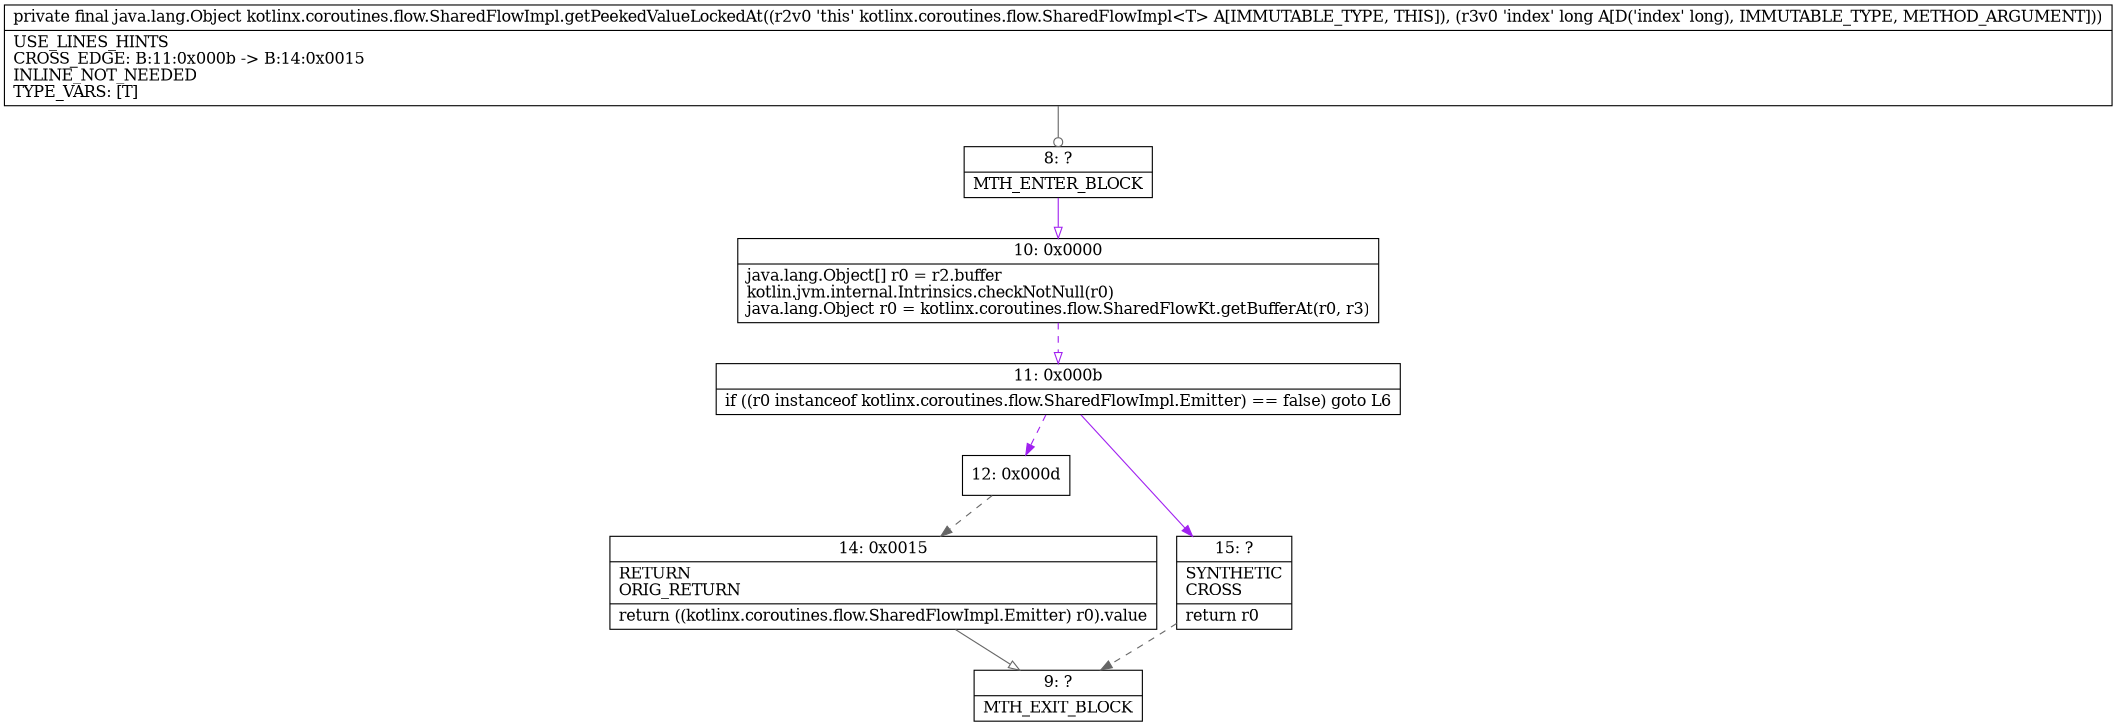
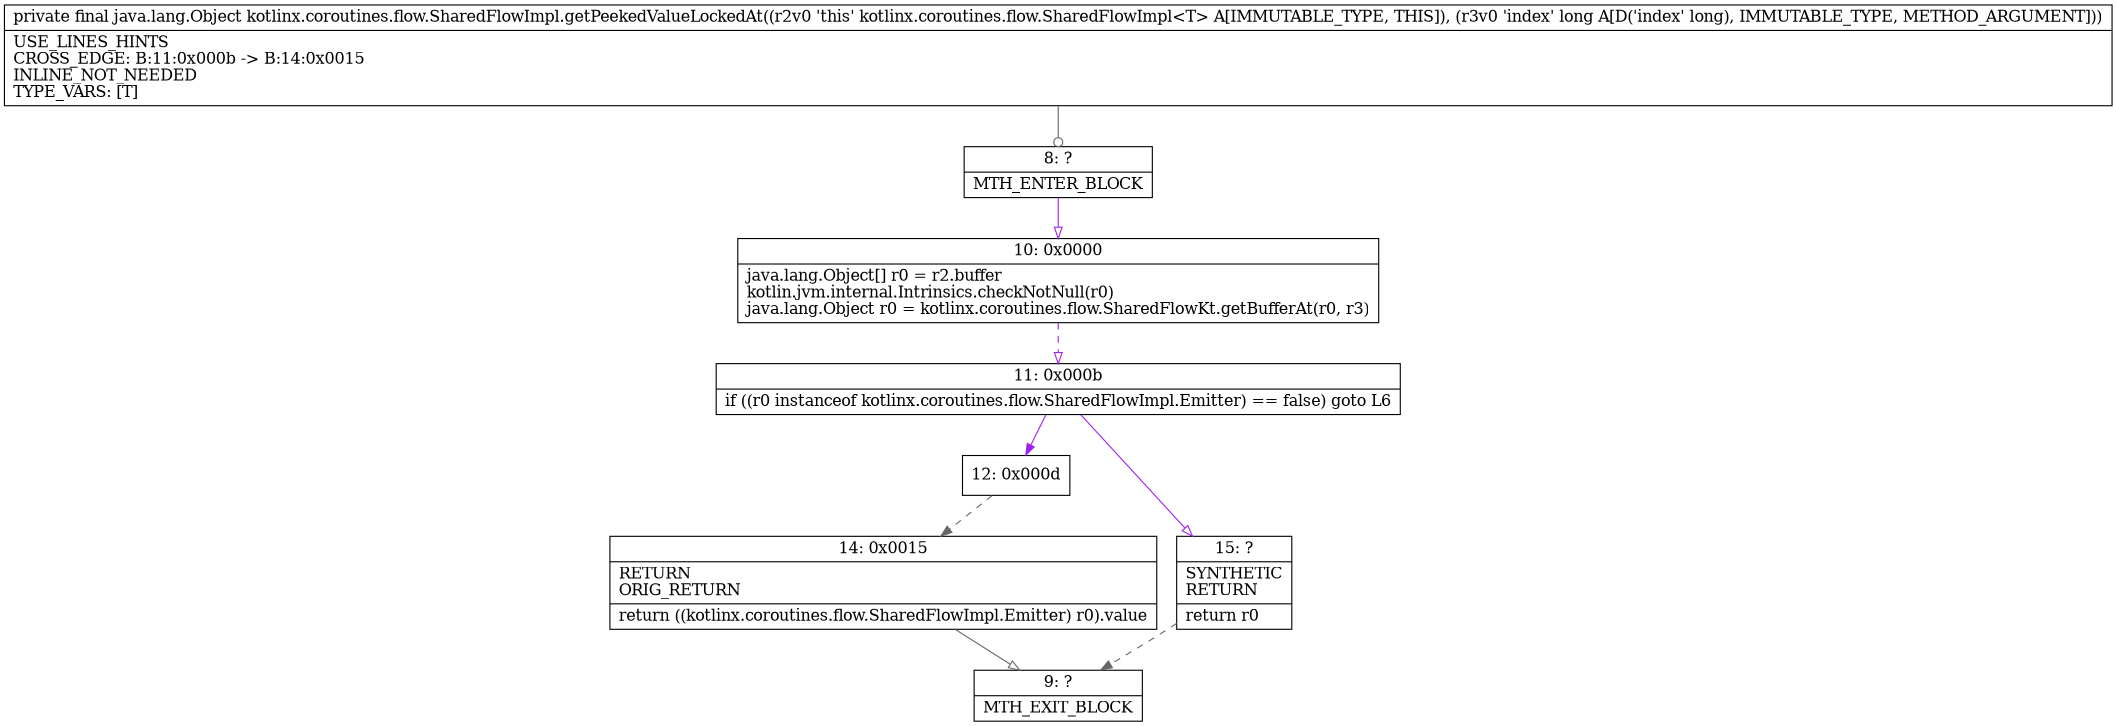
(1038, 430) -> (1038, 430)
(1133, 471) -> (1133, 471)
(1214, 591) -> (1222, 591)
